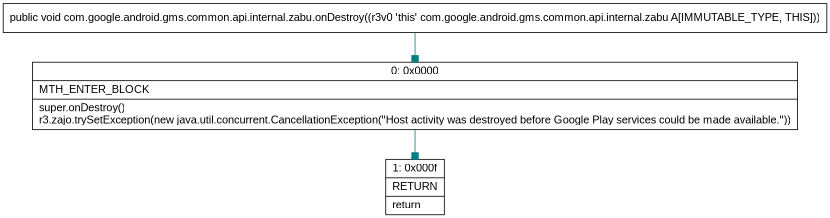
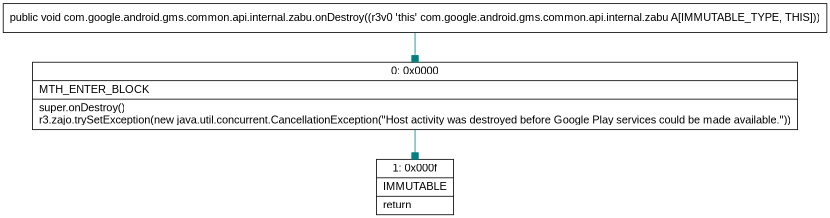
(415, 187) -> (415, 187)
